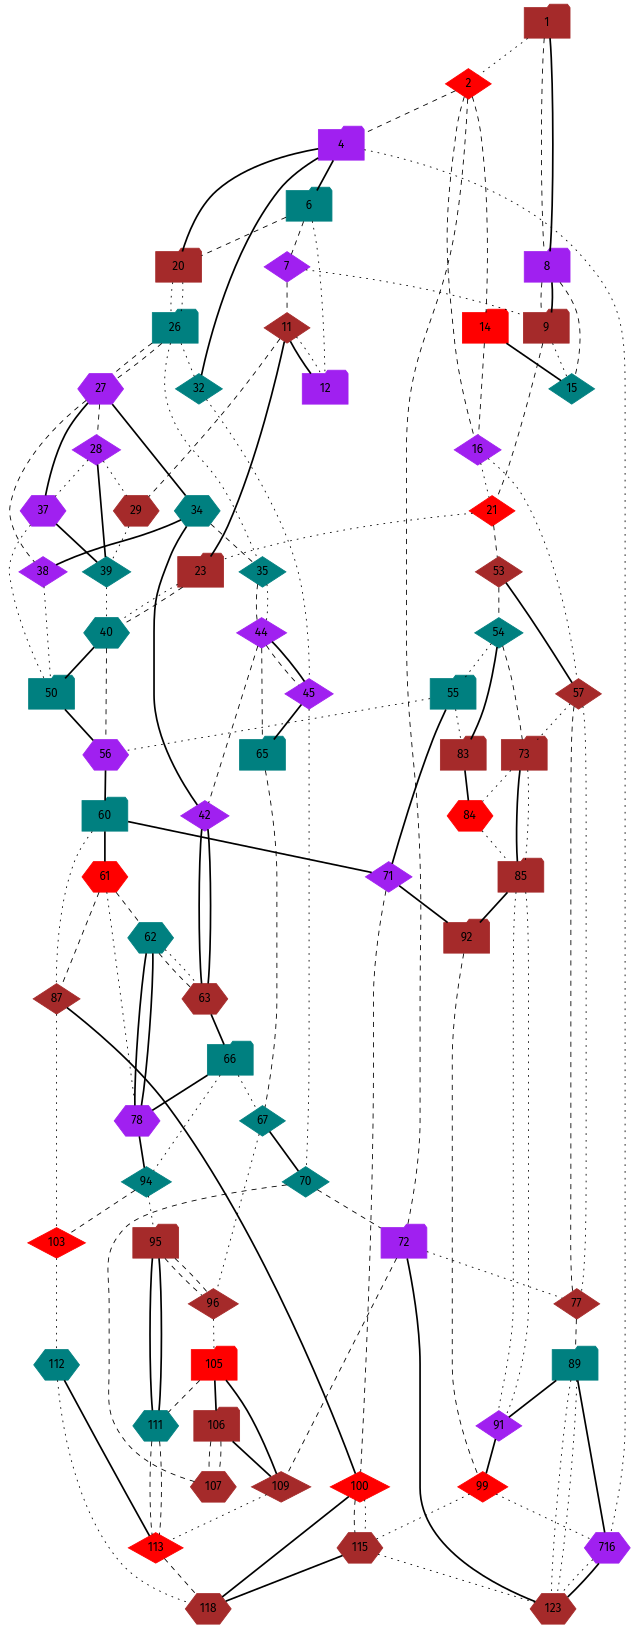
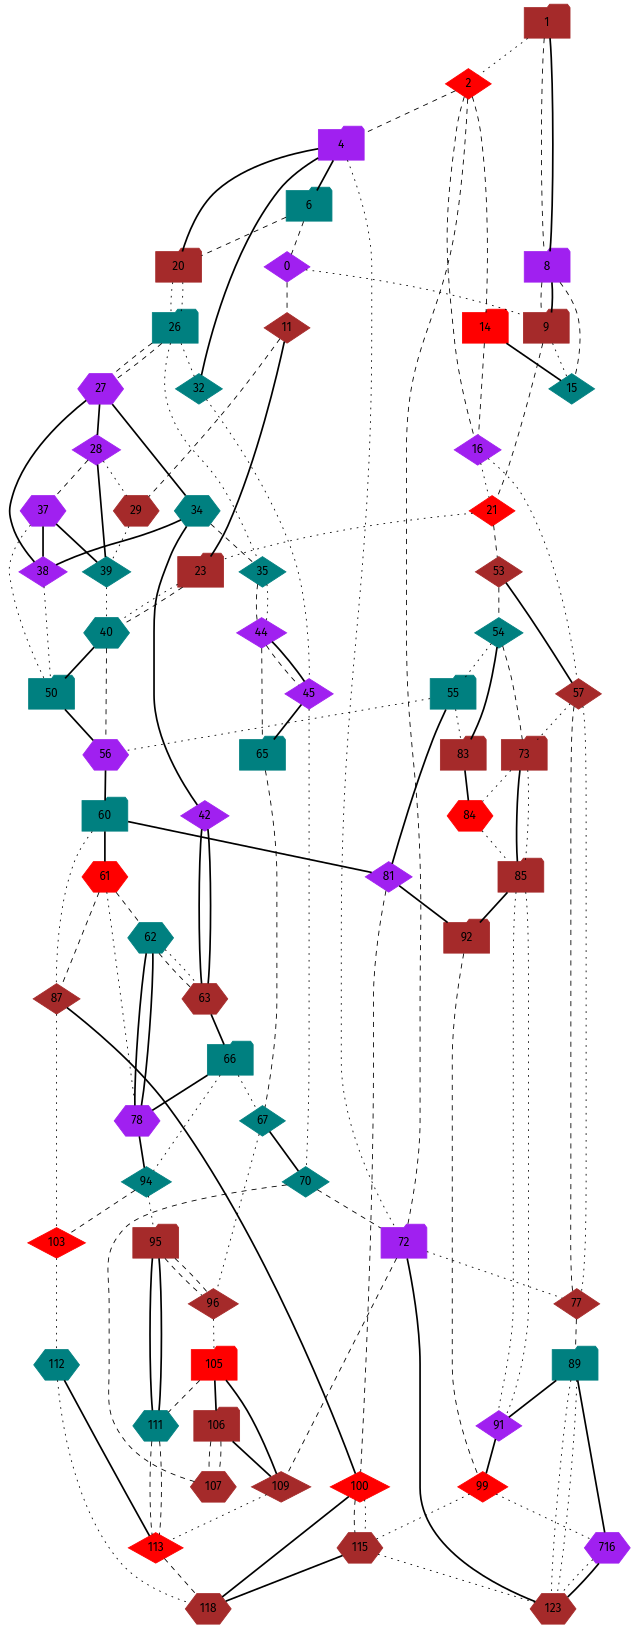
(287, 267) -> (287, 267)
(325, 389) -> none
(99, 420) -> (99, 420)
(60, 446) -> (43, 541)
(22, 473) -> (22, 473)
(72, 478) -> (72, 478)
(233, 724) -> none
(625, 766) -> (351, 697)
(389, 877) -> (389, 877)
